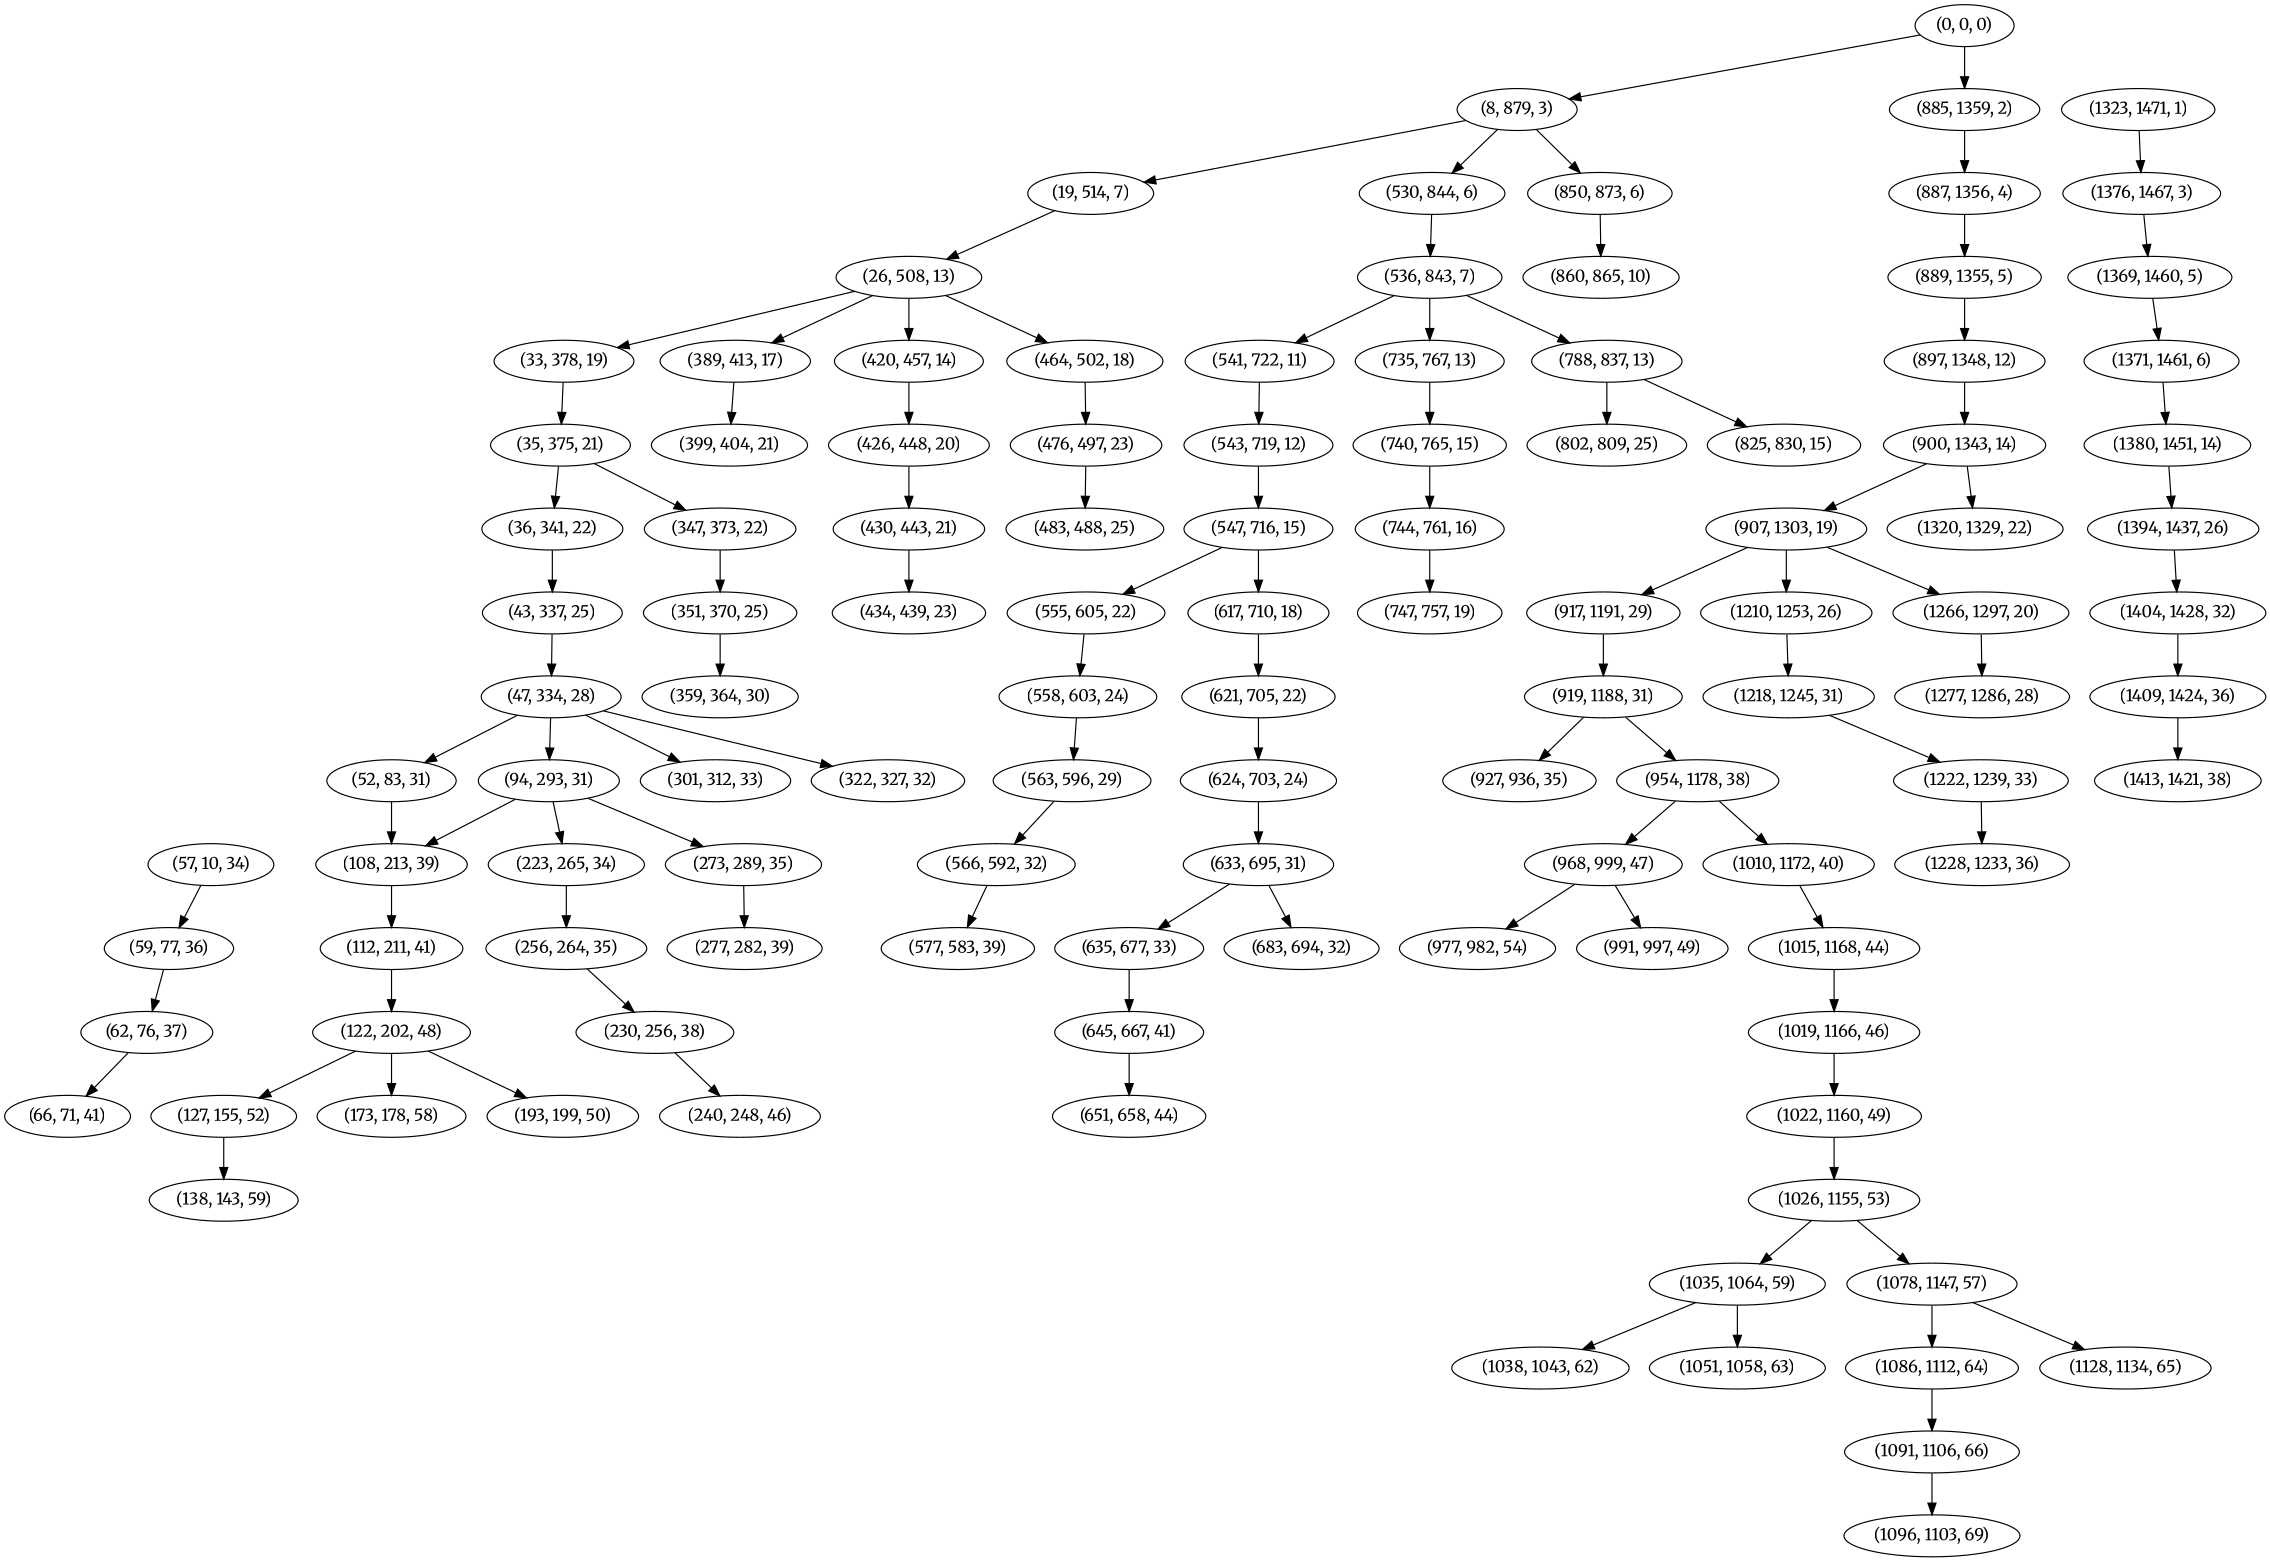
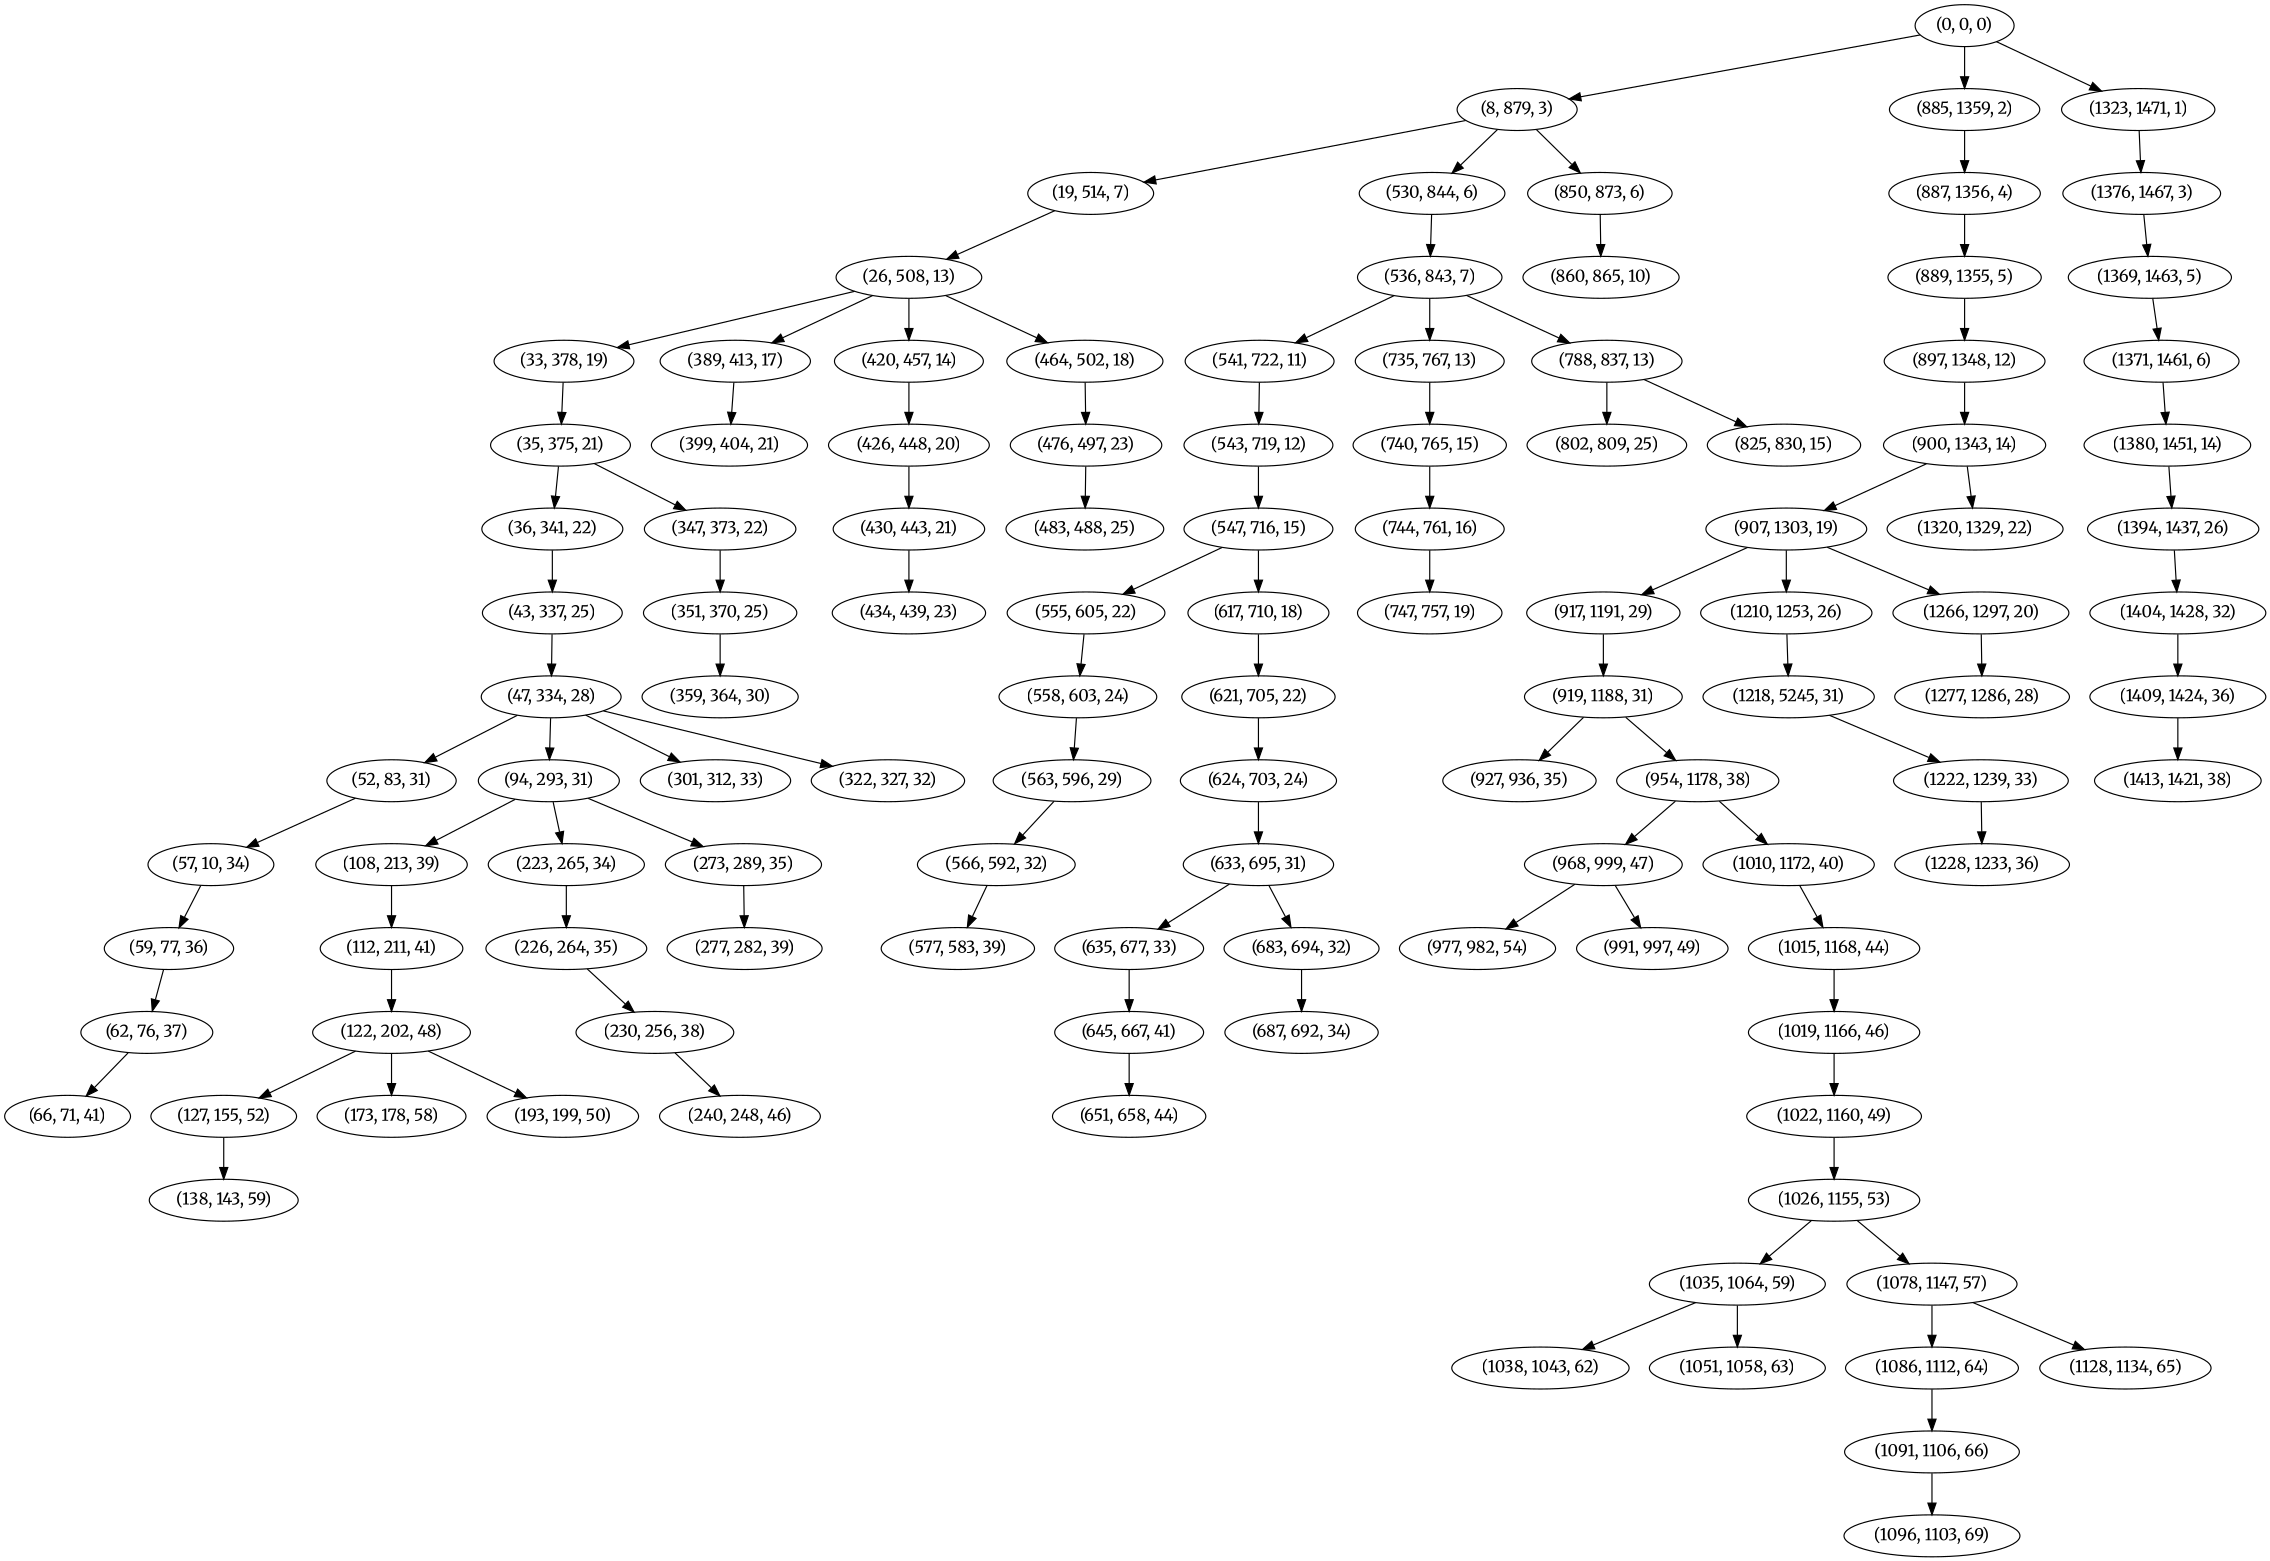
none -> (2044, 64)
(2150, 277) -> (2150, 277)
(1789, 697) -> (1789, 697)
(392, 817) -> (306, 820)
(566, 949) -> (566, 949)
none -> (1302, 1032)
